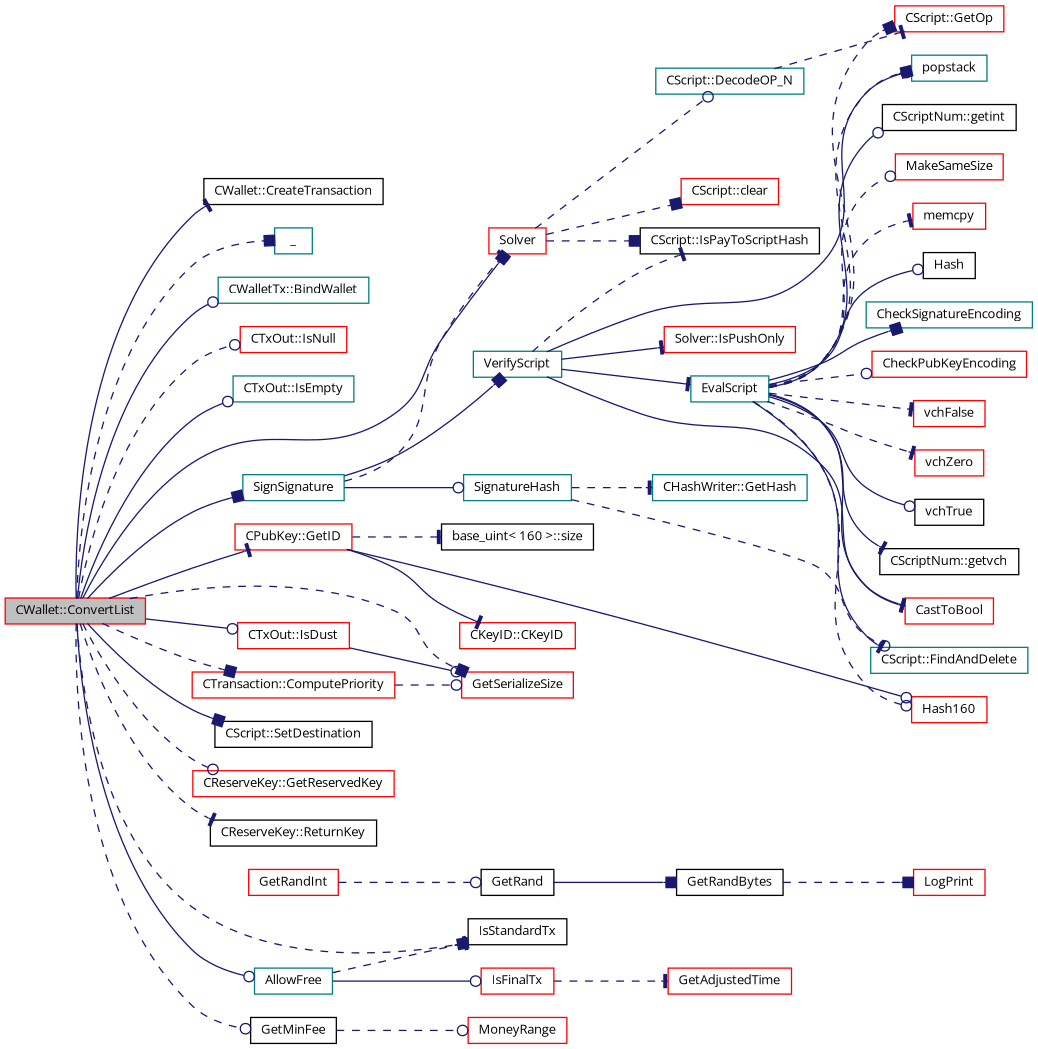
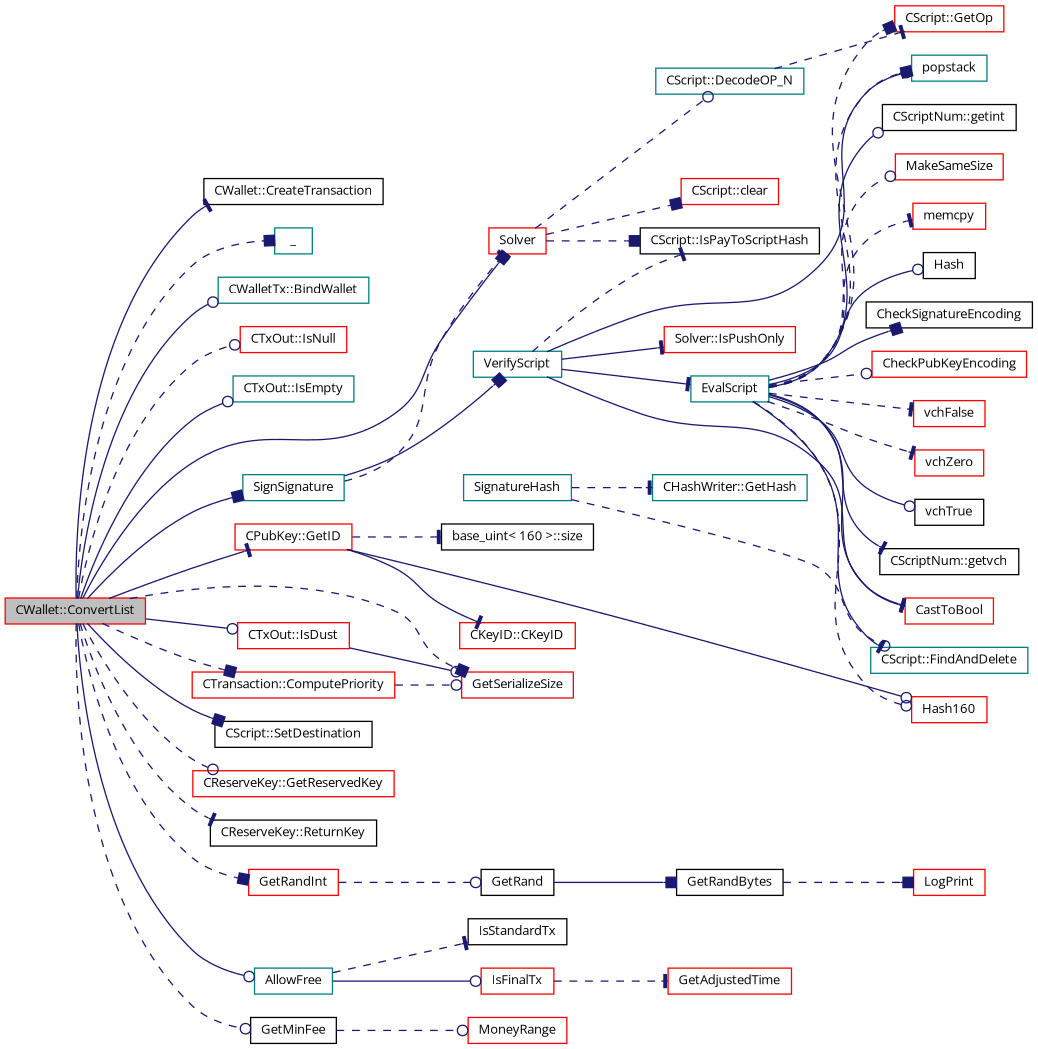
(949, 315) -> (949, 315)
(399, 488) -> none
(177, 893) -> (127, 772)
